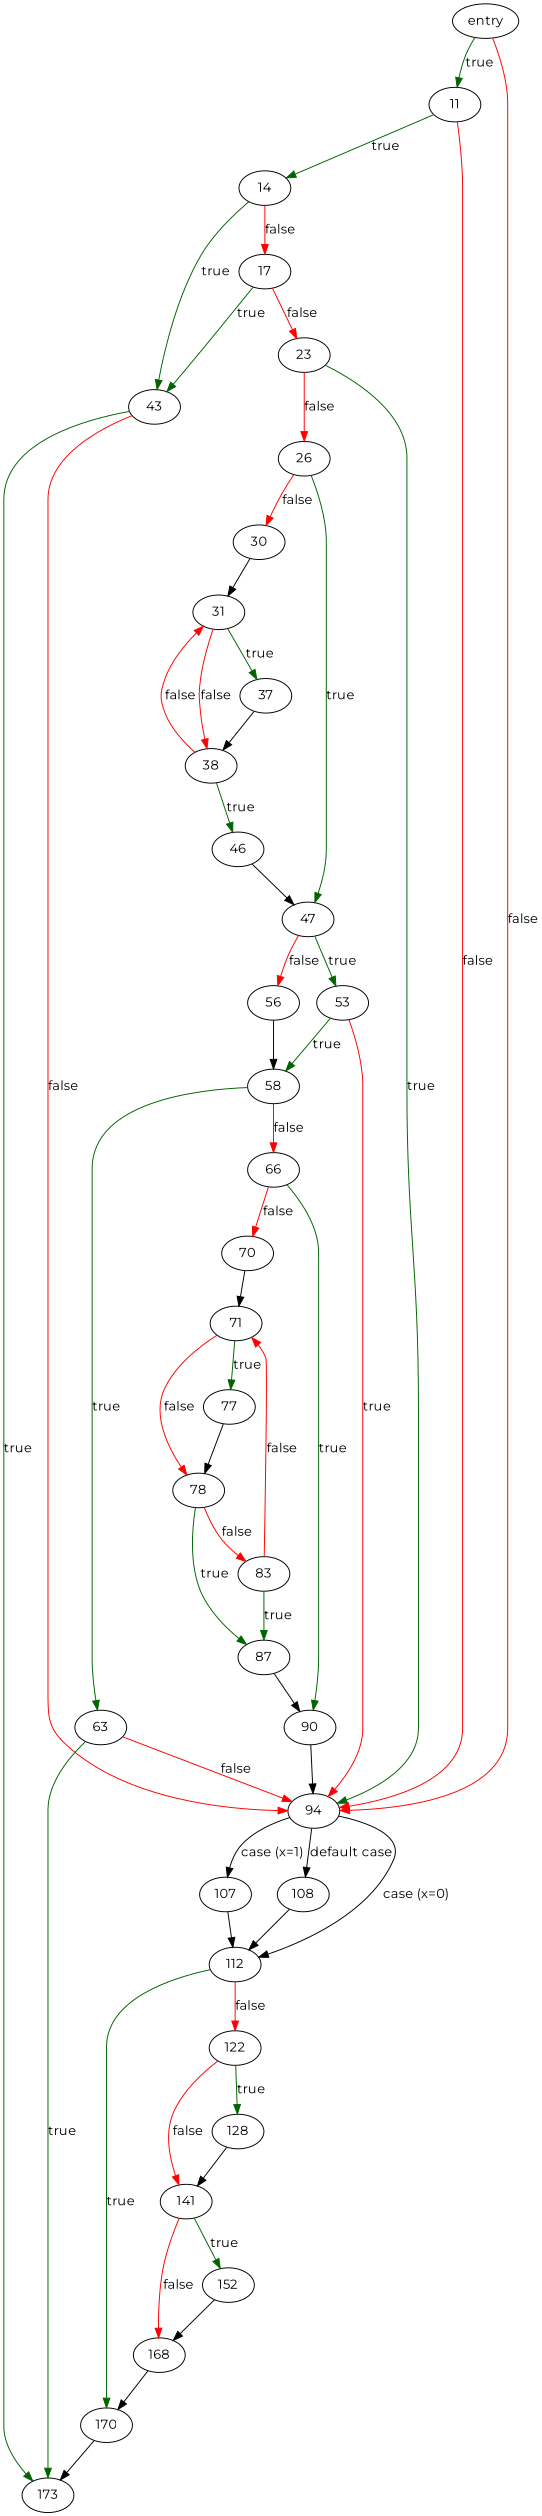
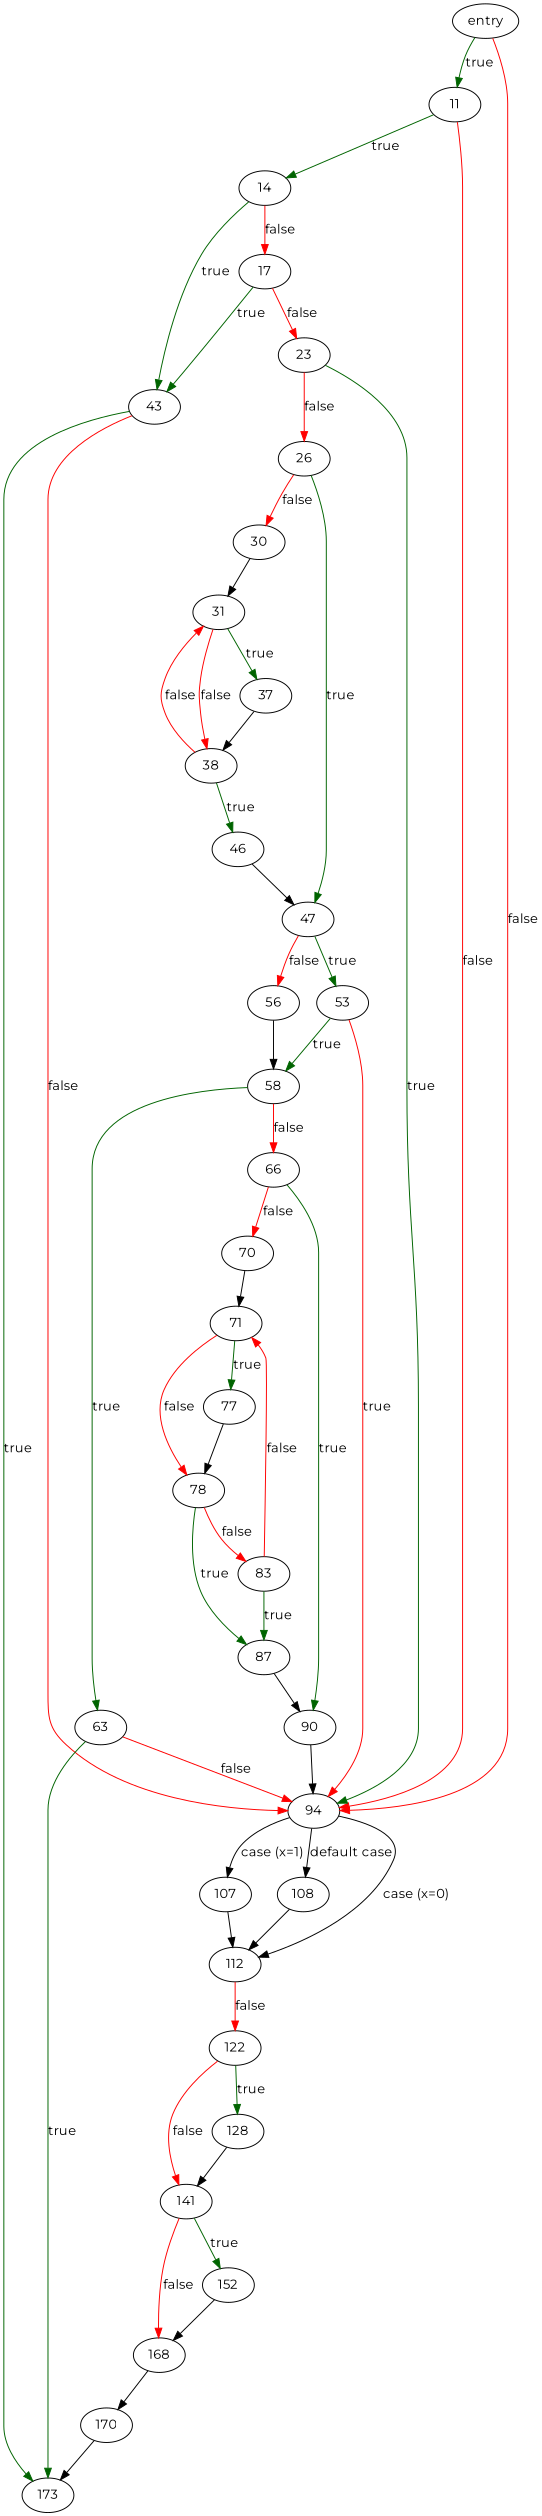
(107, 2153) -> none
